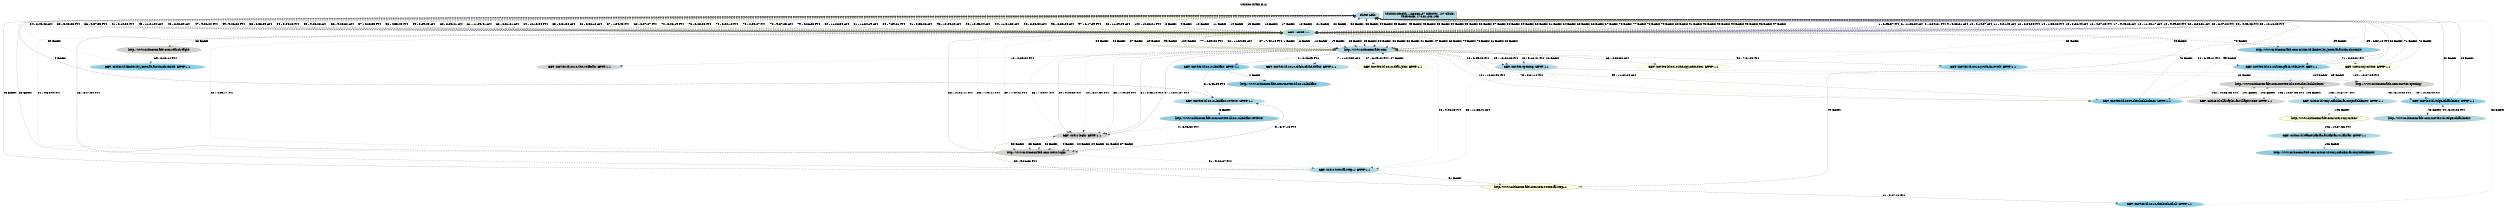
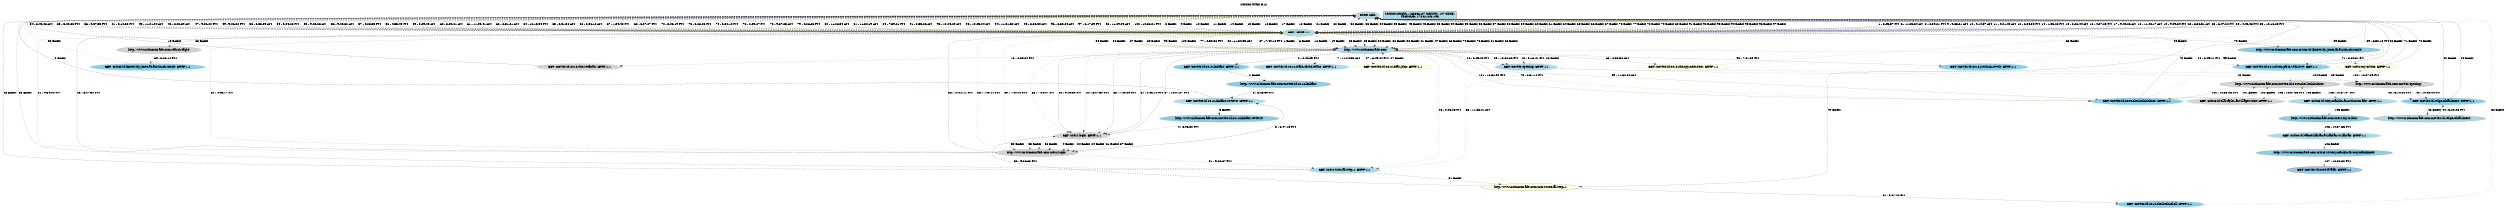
none -> (36, 28)
(1203, 85) -> (1250, 93)
(2343, 101) -> (2343, 101)
(2324, 119) -> (2324, 119)
none -> (2324, 170)
